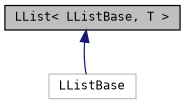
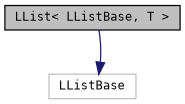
(84, 58) -> (101, 46)
